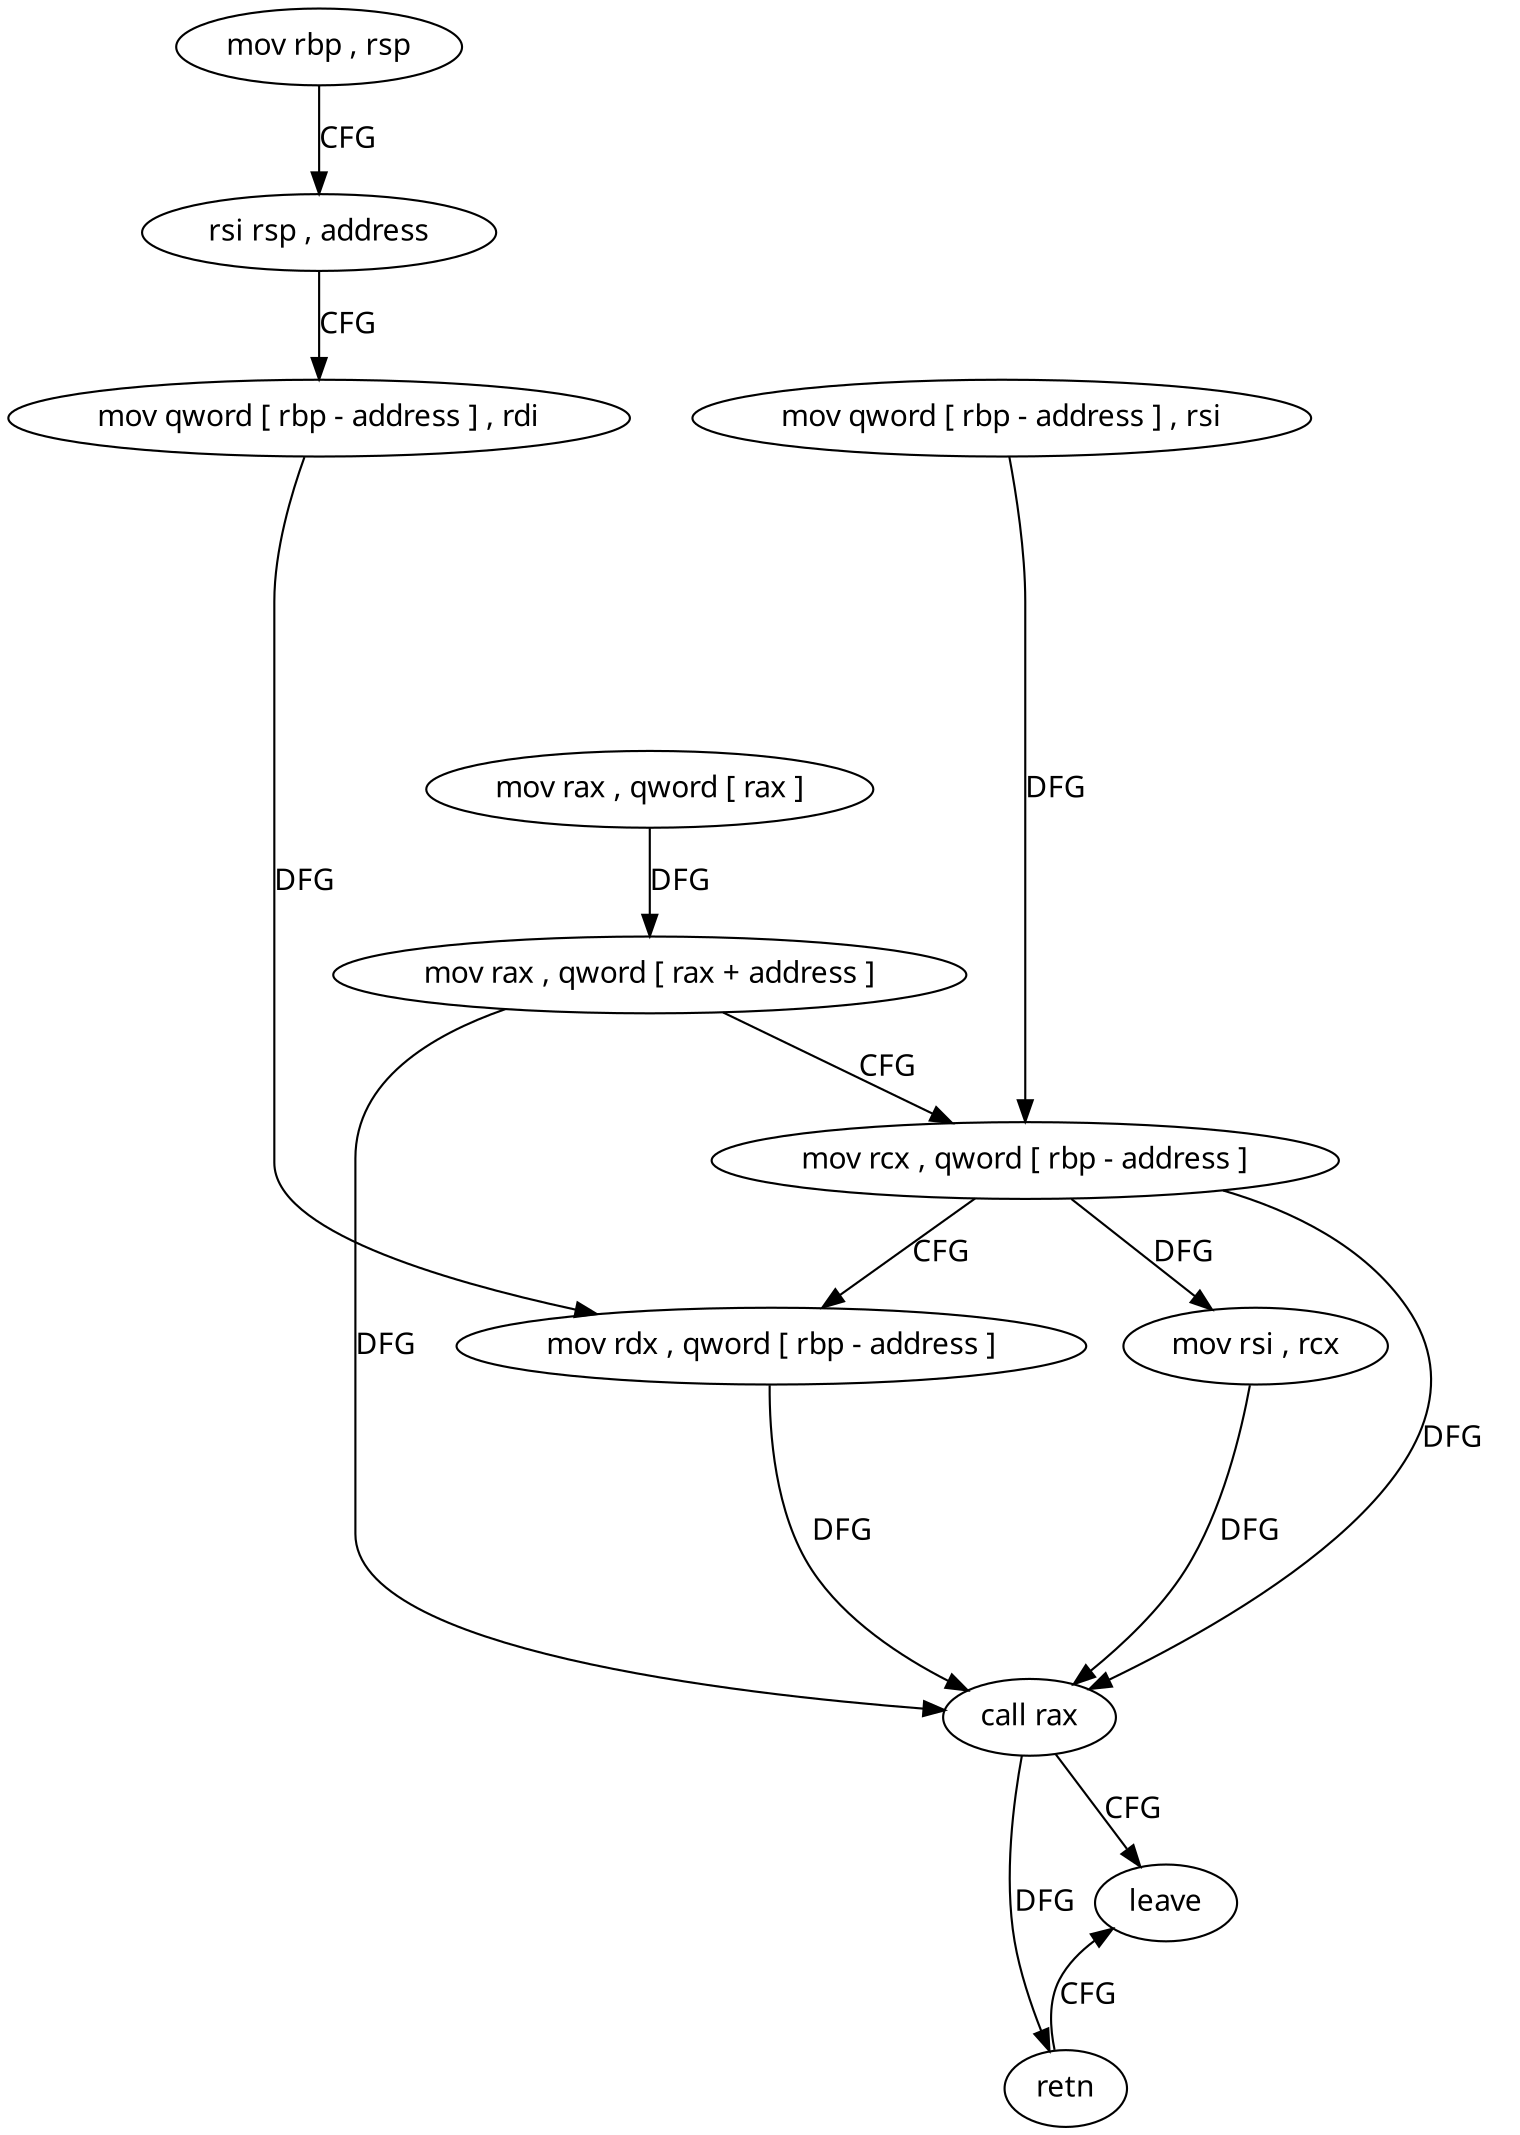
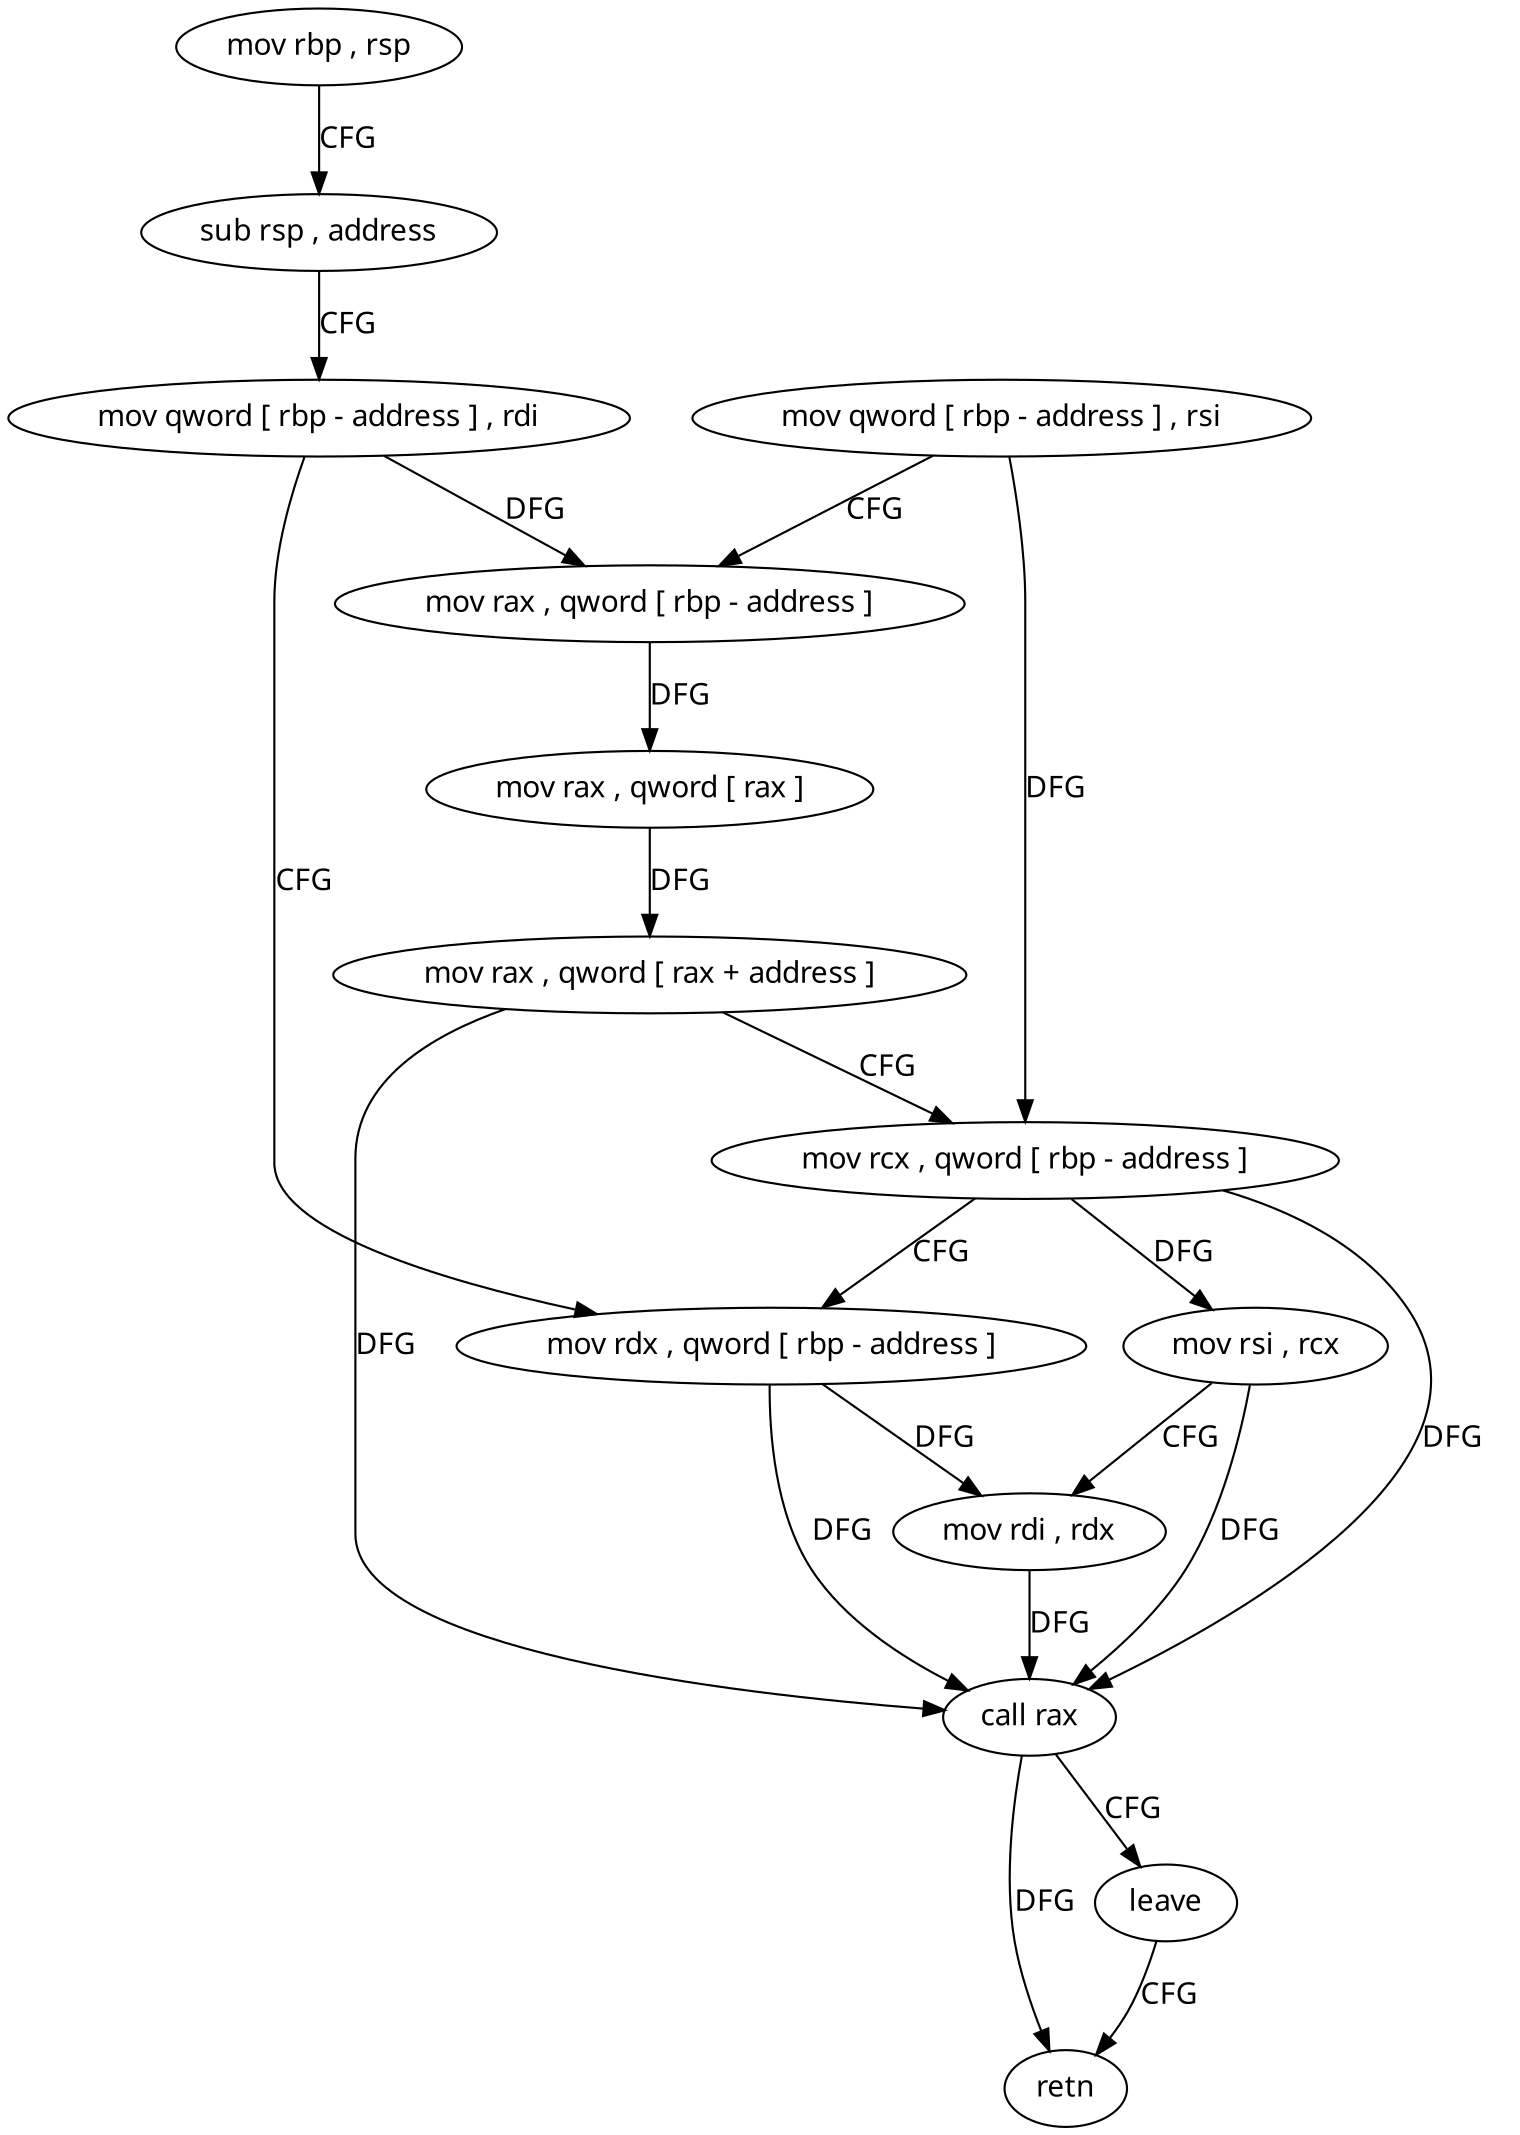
(319, 233) -> (319, 233)
none -> (650, 604)
(305, 882) -> (305, 882)
none -> (1030, 1532)
(1056, 1988) -> (1138, 1992)
